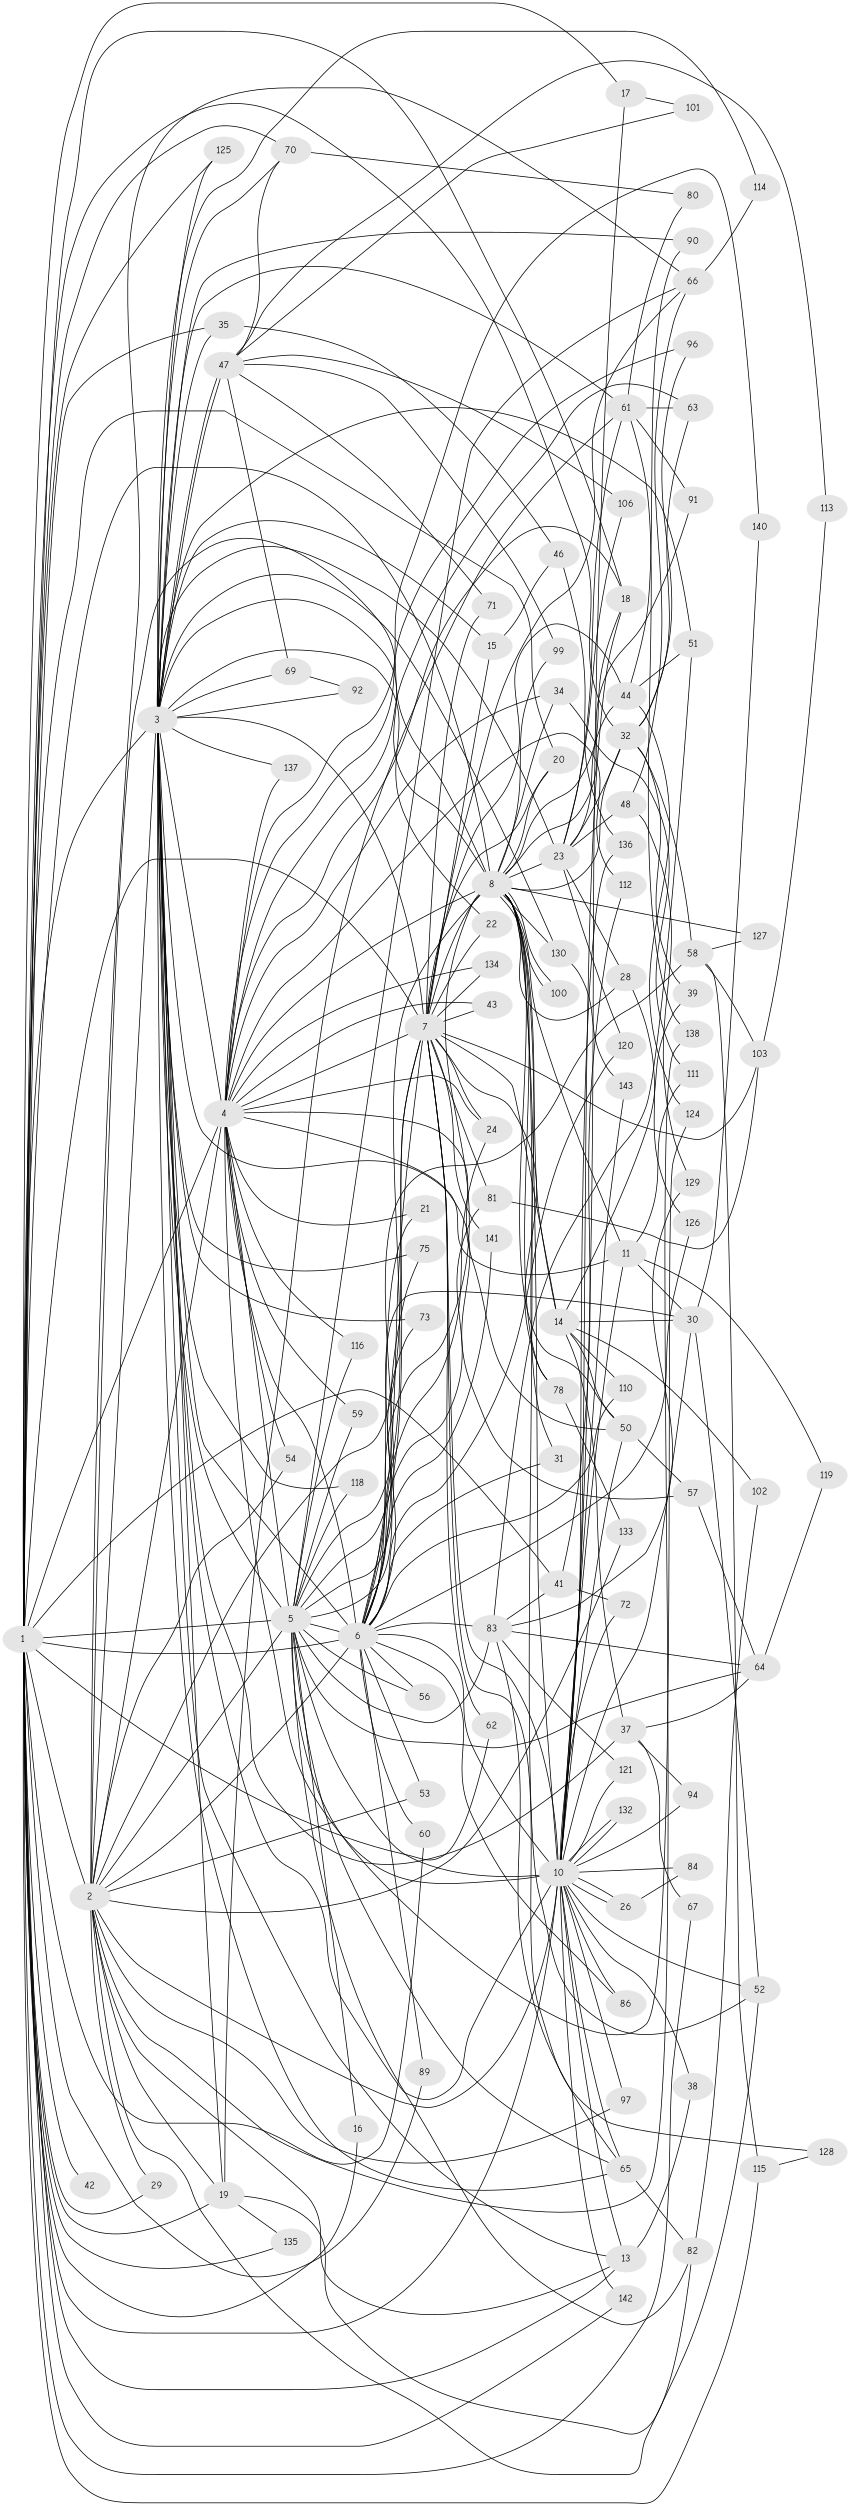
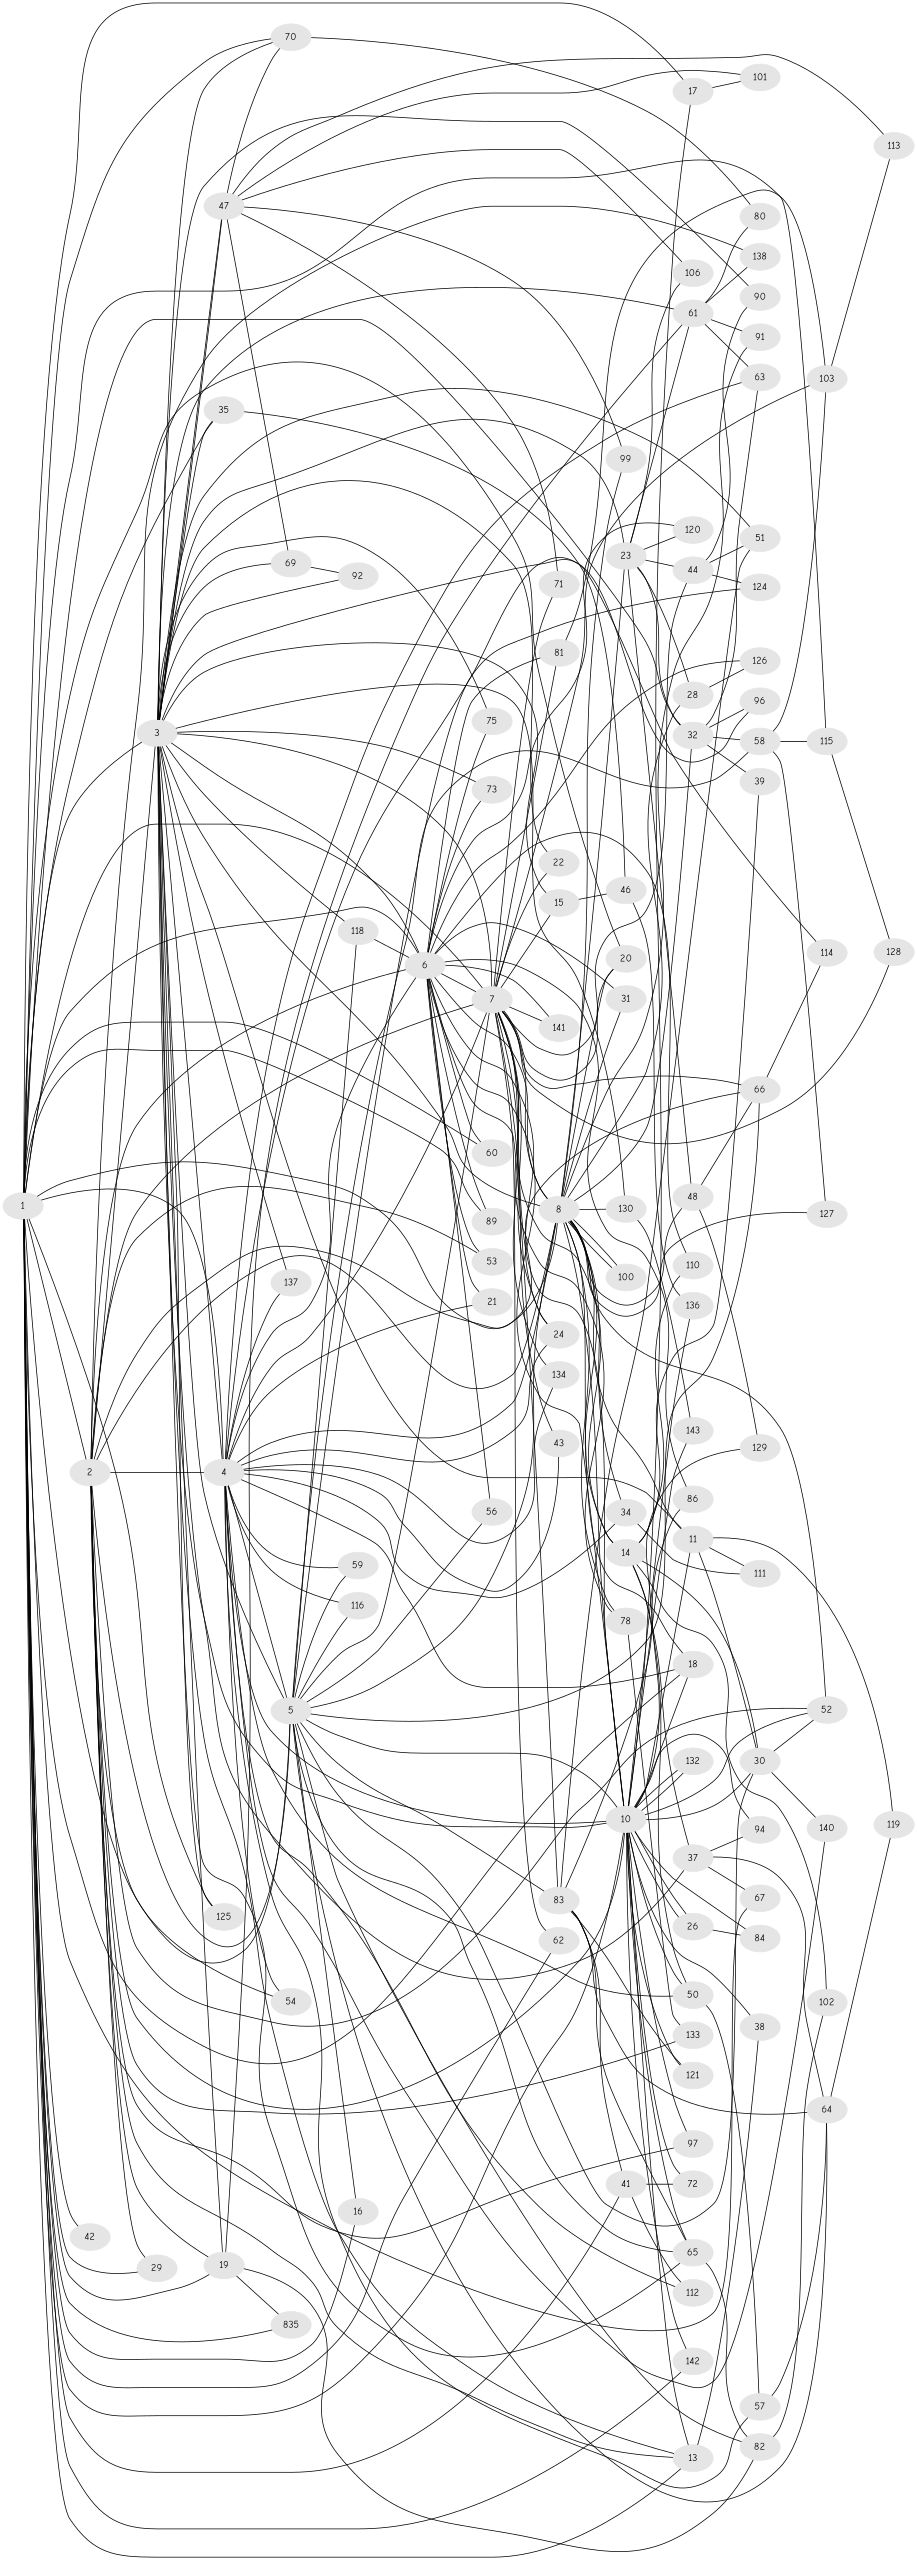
(521, 1172) -> (632, 1304)
(325, 1628) -> (392, 948)
(291, 2242) -> (291, 2325)
